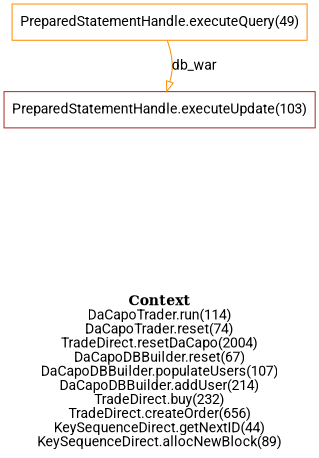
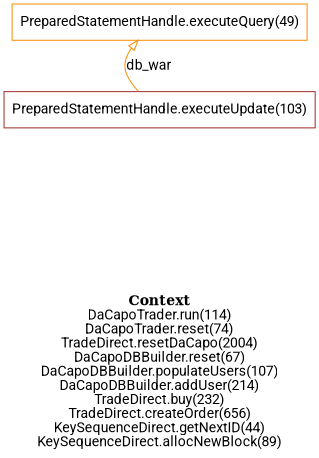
(172, 61) -> (126, 71)
